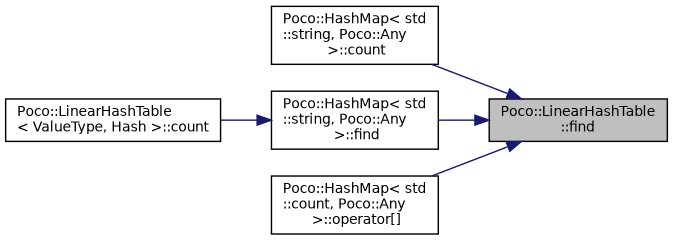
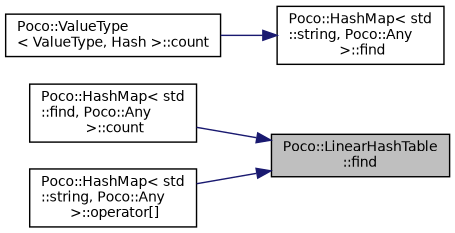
(355, 35) -> (113, 113)
(113, 120) -> (113, 35)
(457, 120) -> none
(355, 205) -> (113, 198)
